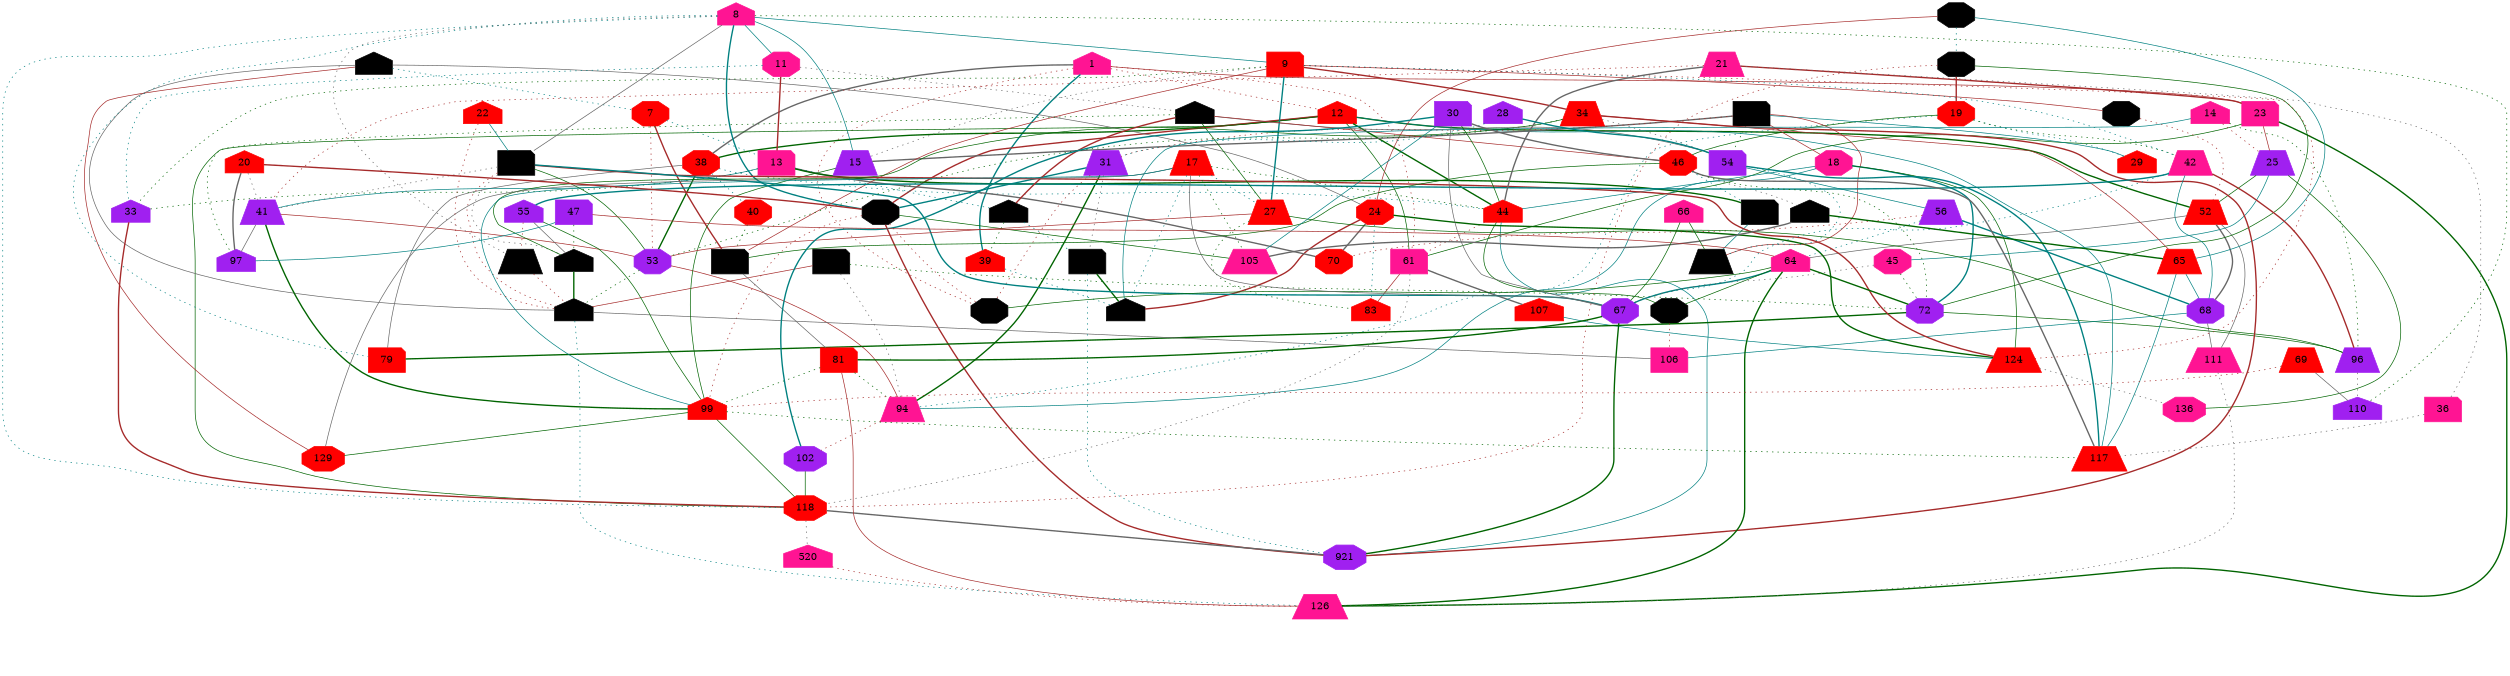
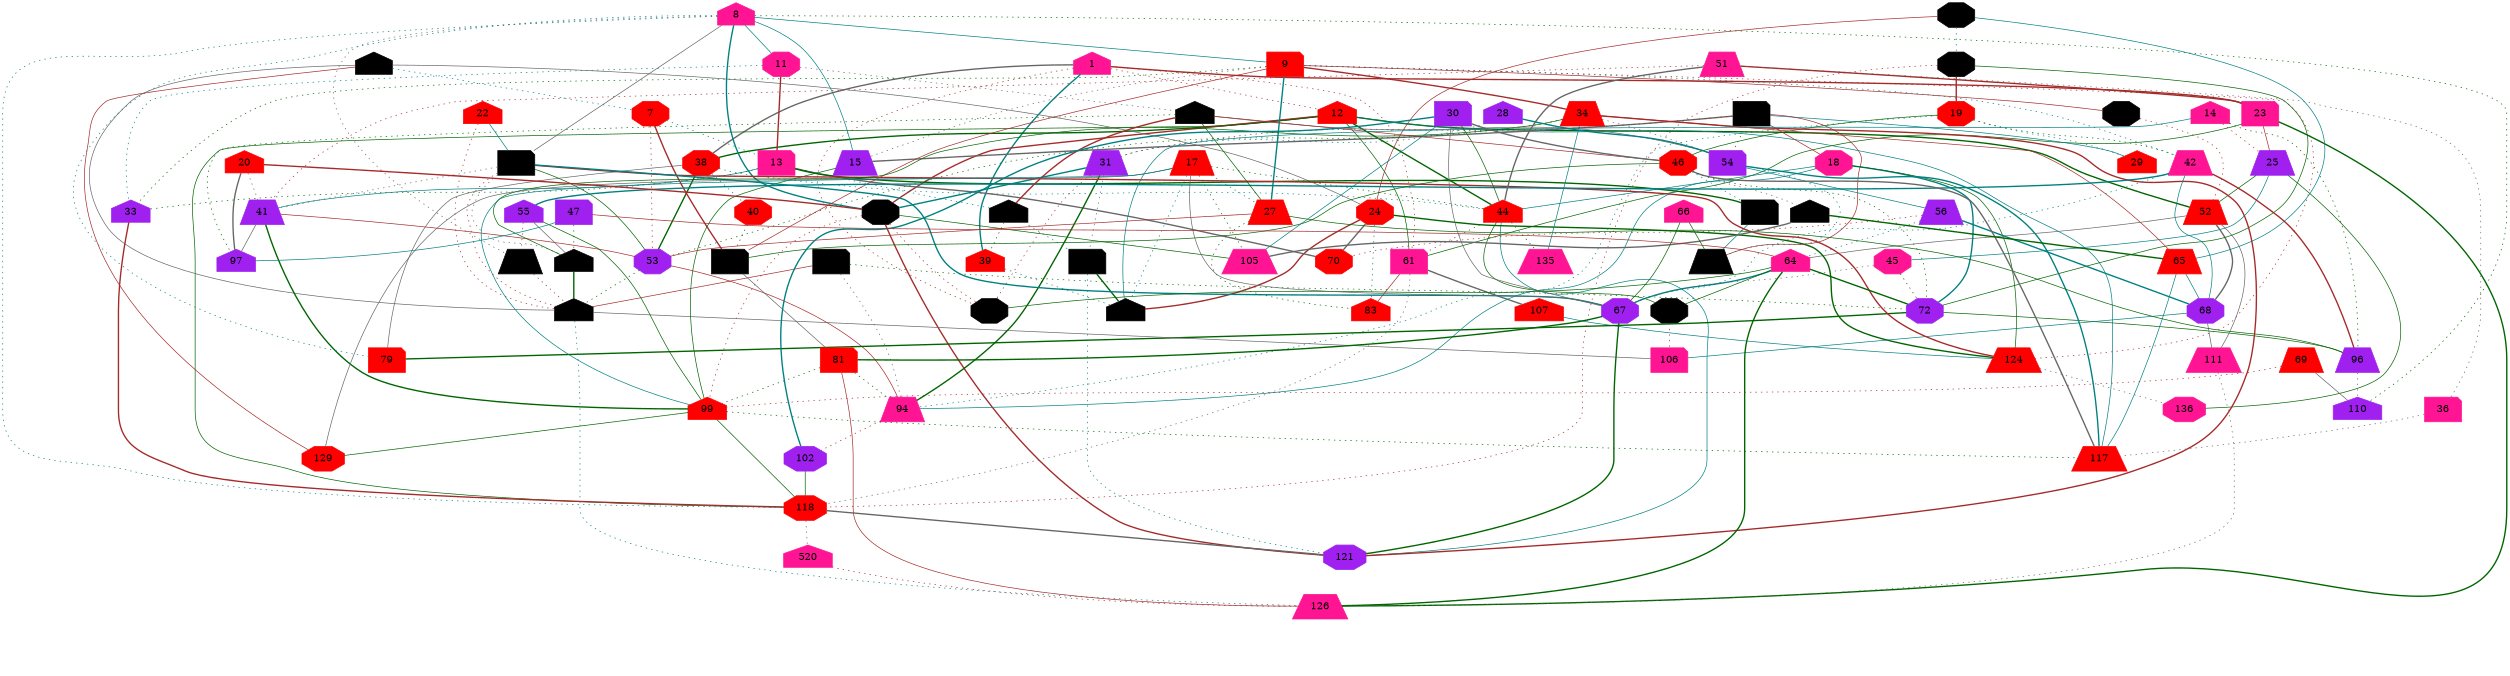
(1722, 64) -> (1722, 64)
(1563, 80) -> (1563, 80)
none -> (1545, 262)
(1345, 557) -> (1345, 557)
